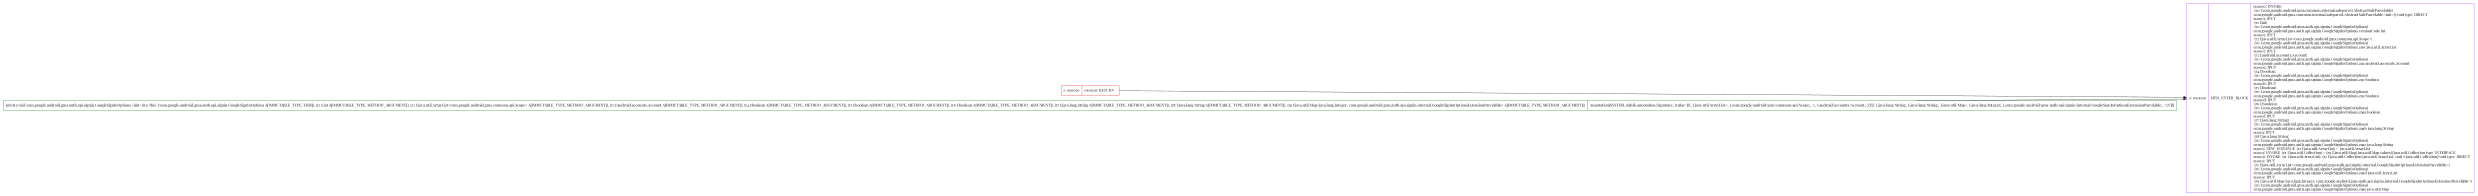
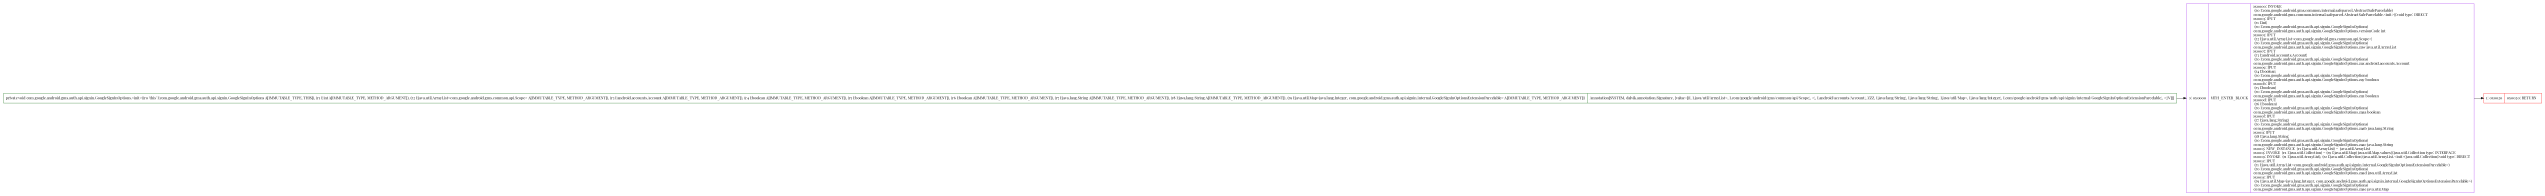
(1651, 94) -> (2478, 98)
